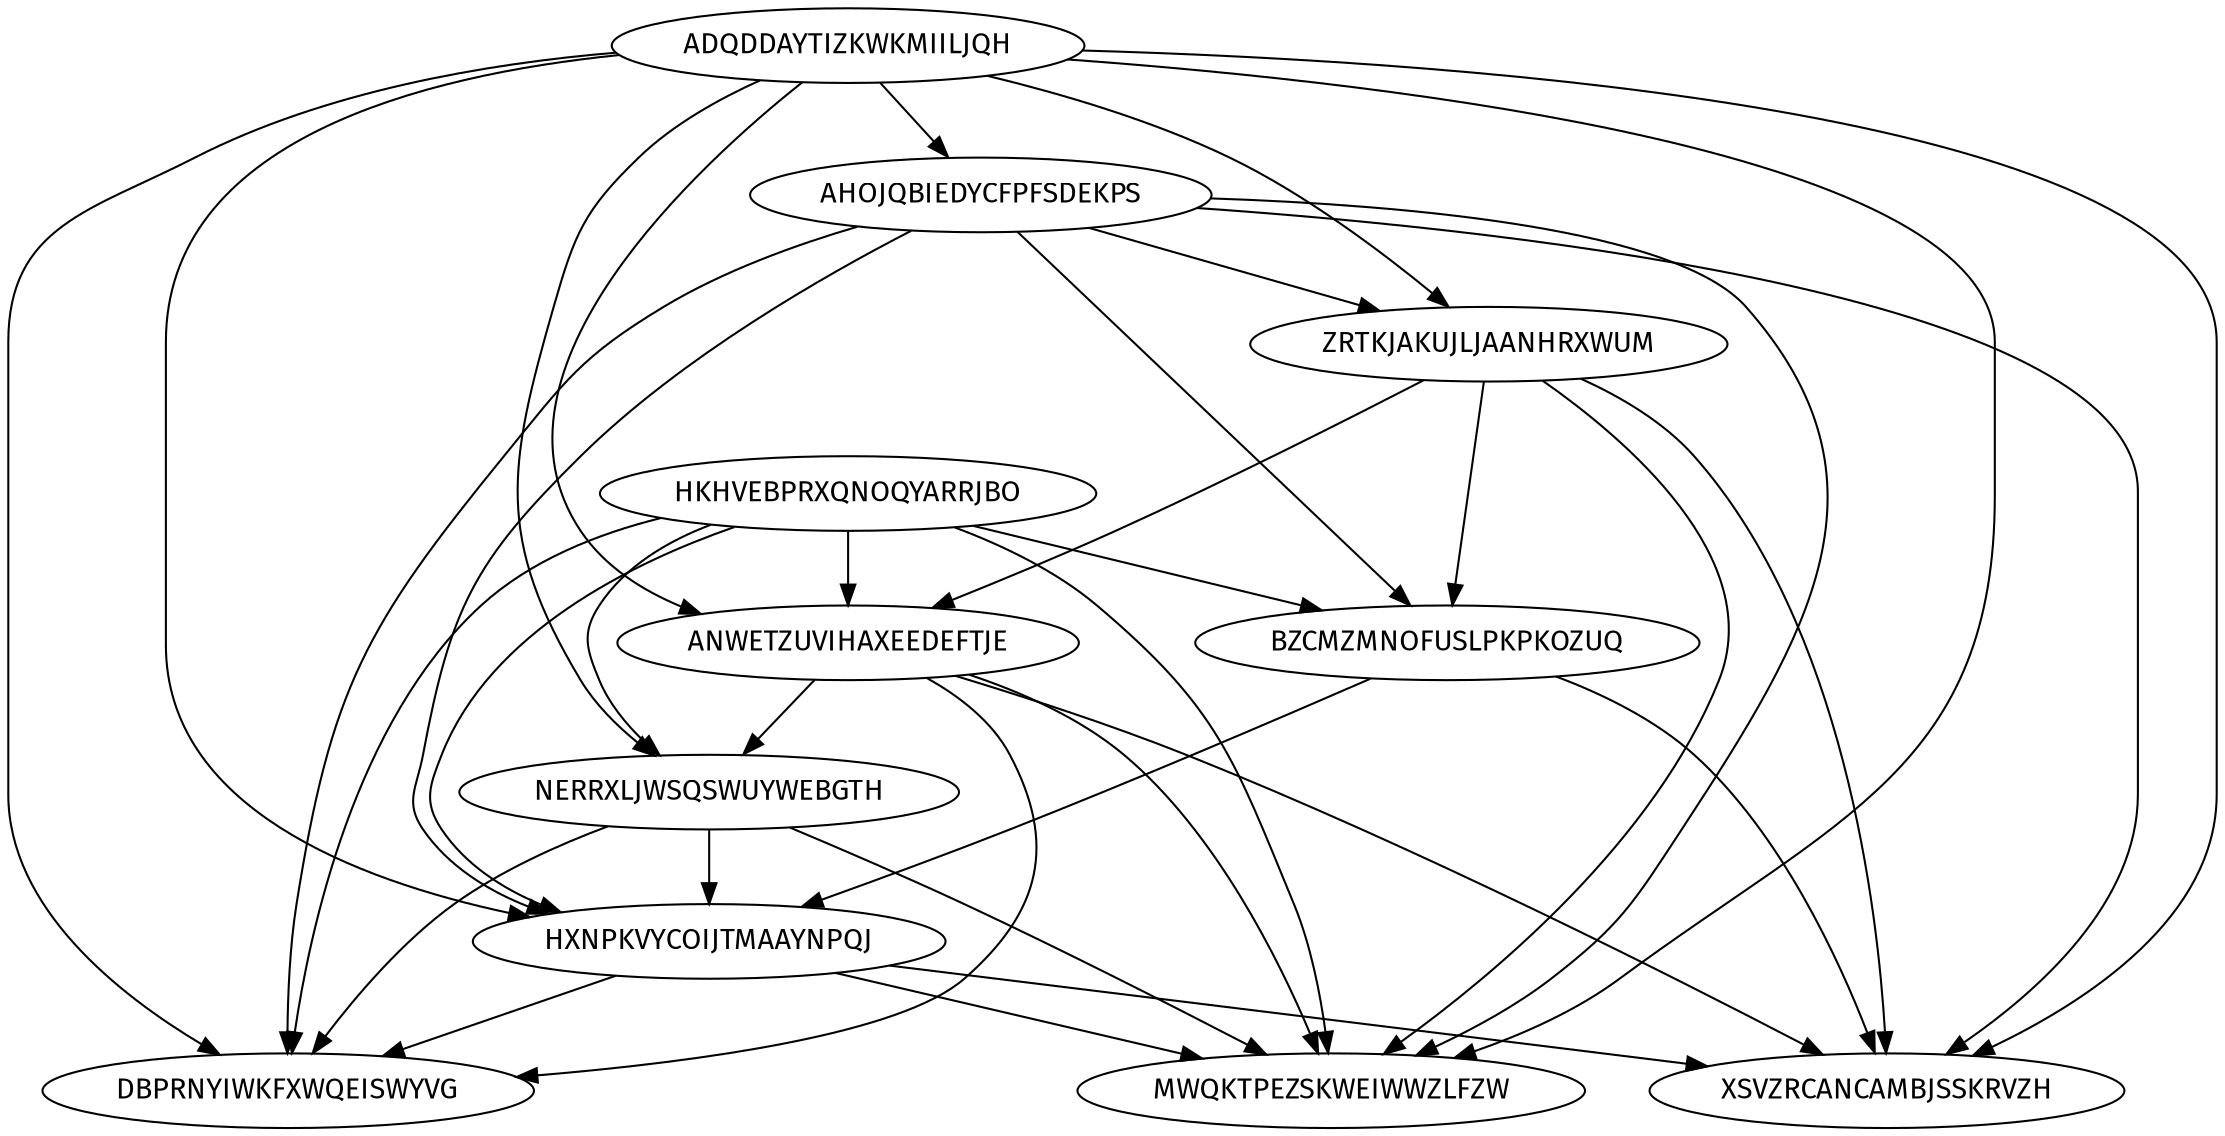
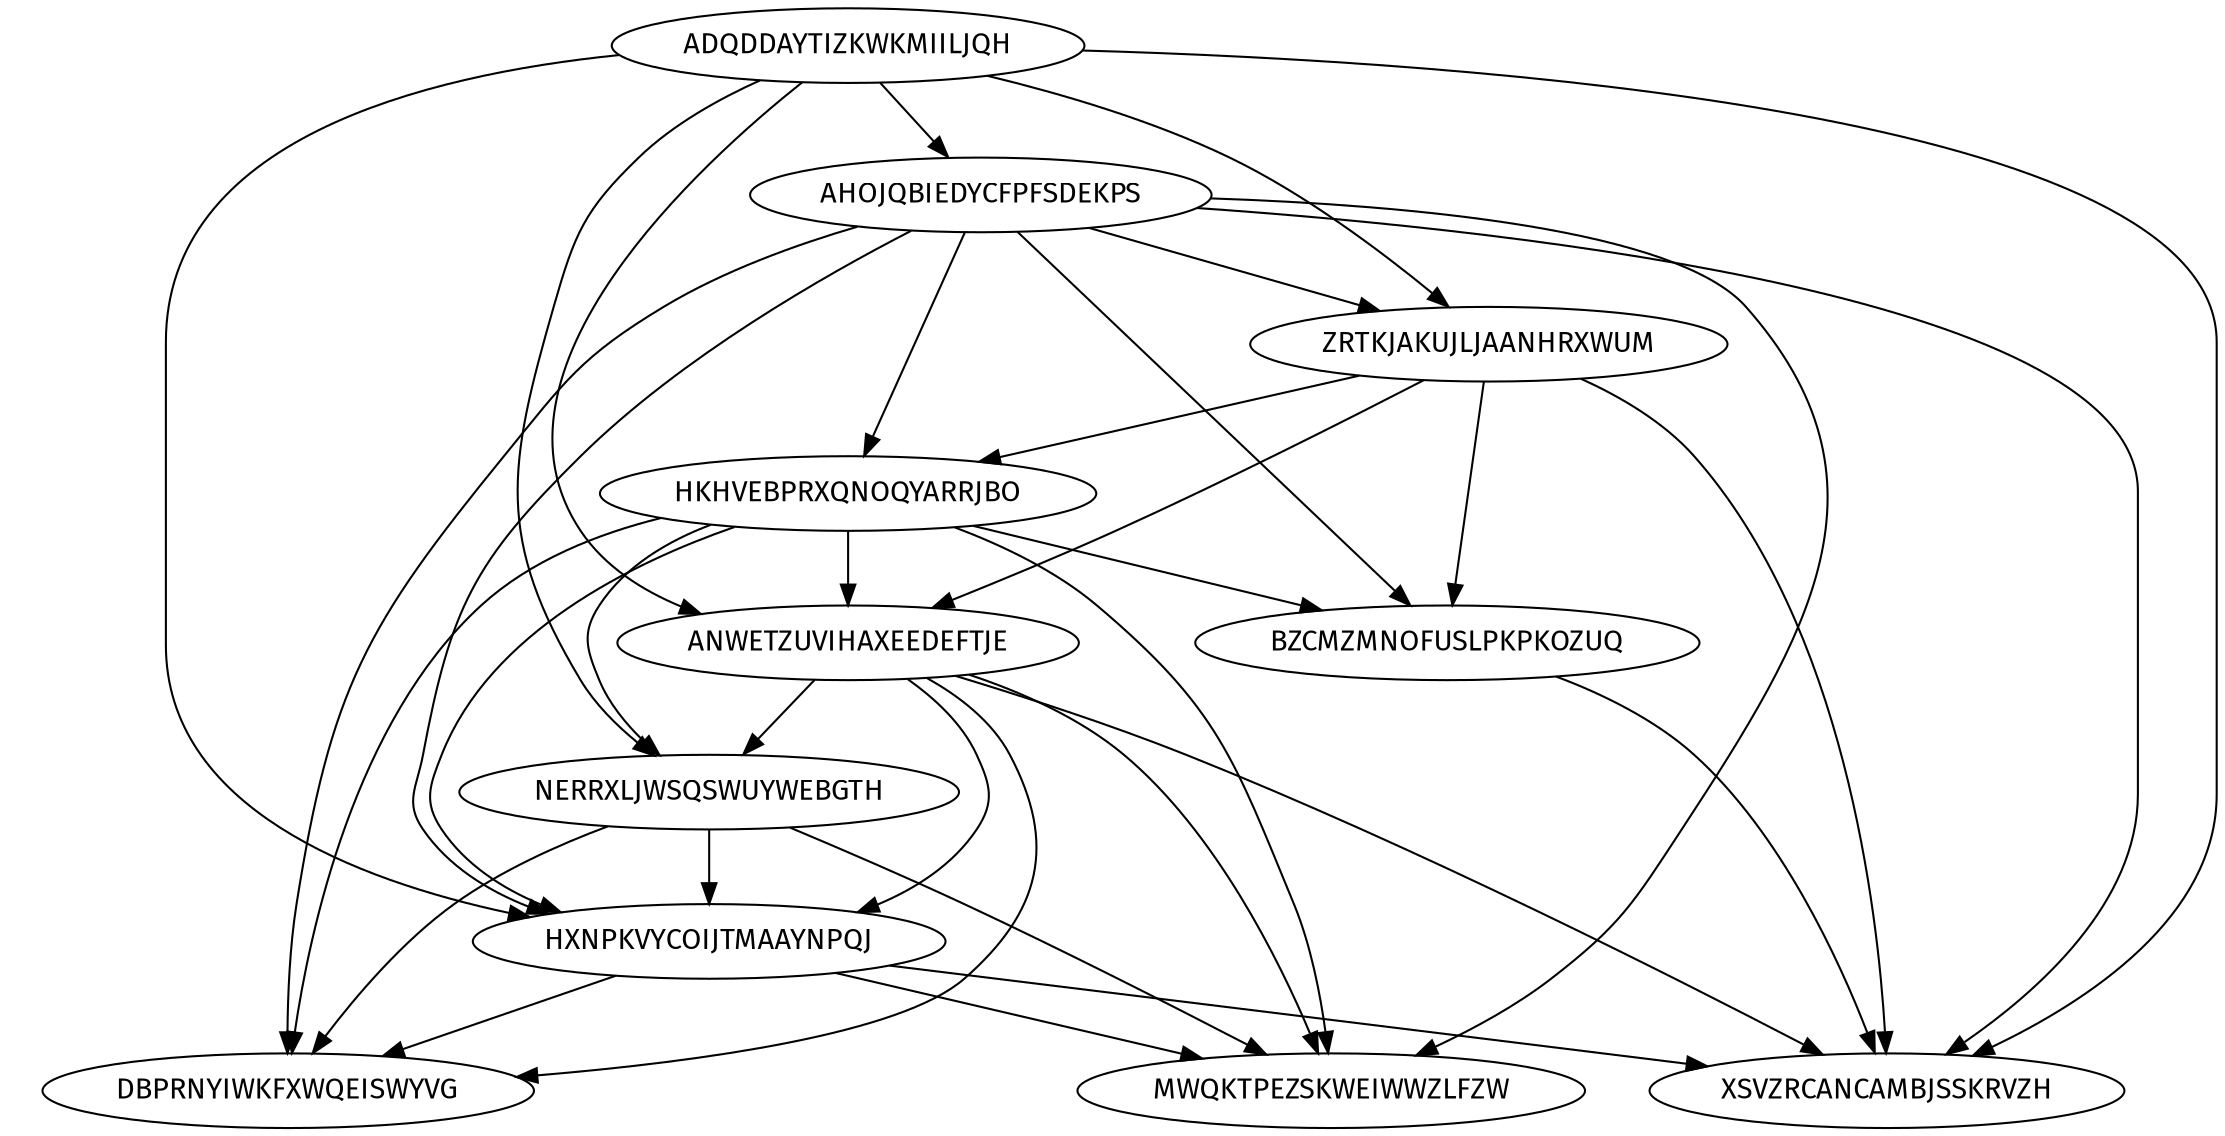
(1986, 320) -> none
none -> (919, 334)
(8, 374) -> none
(1694, 732) -> (1180, 416)
(1098, 794) -> (988, 804)
